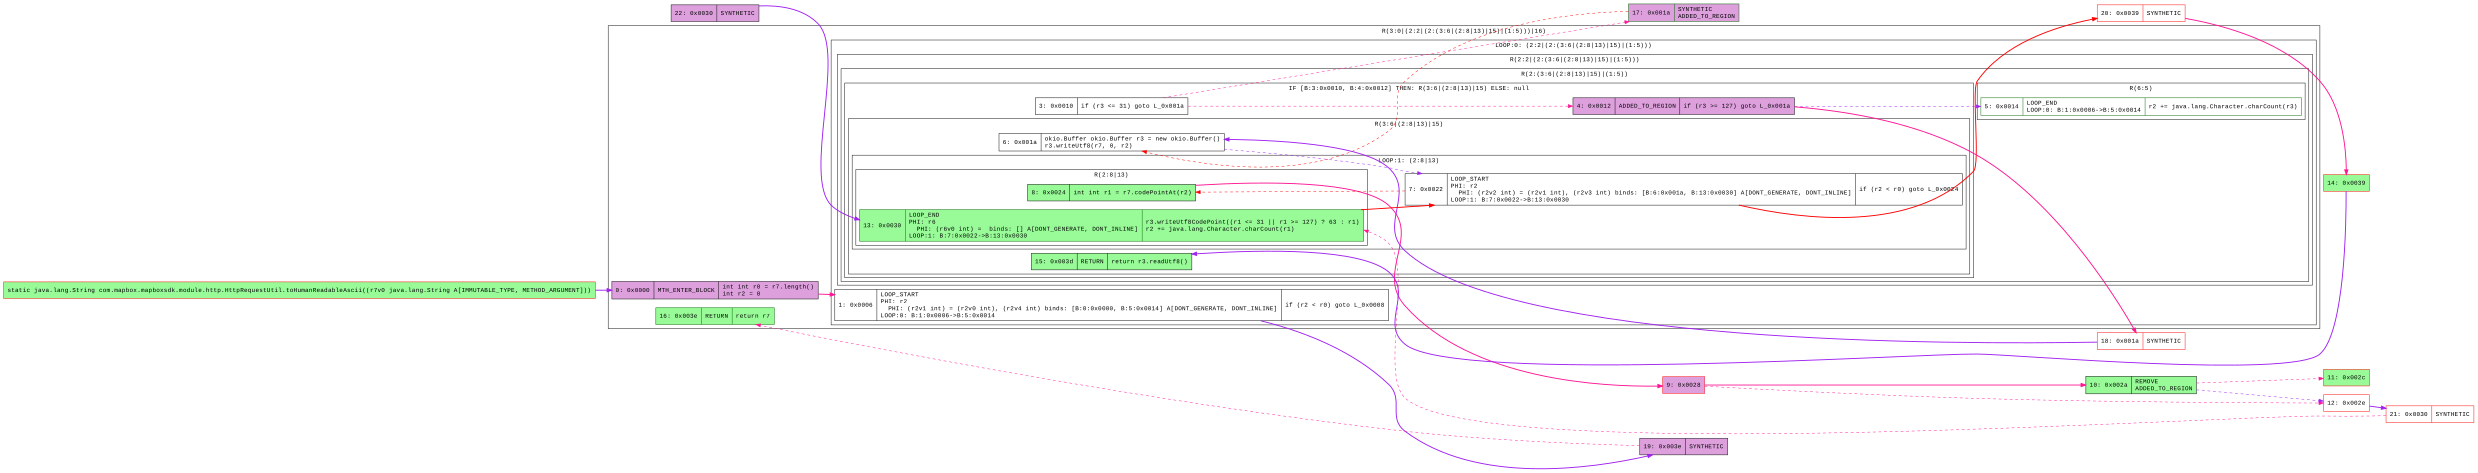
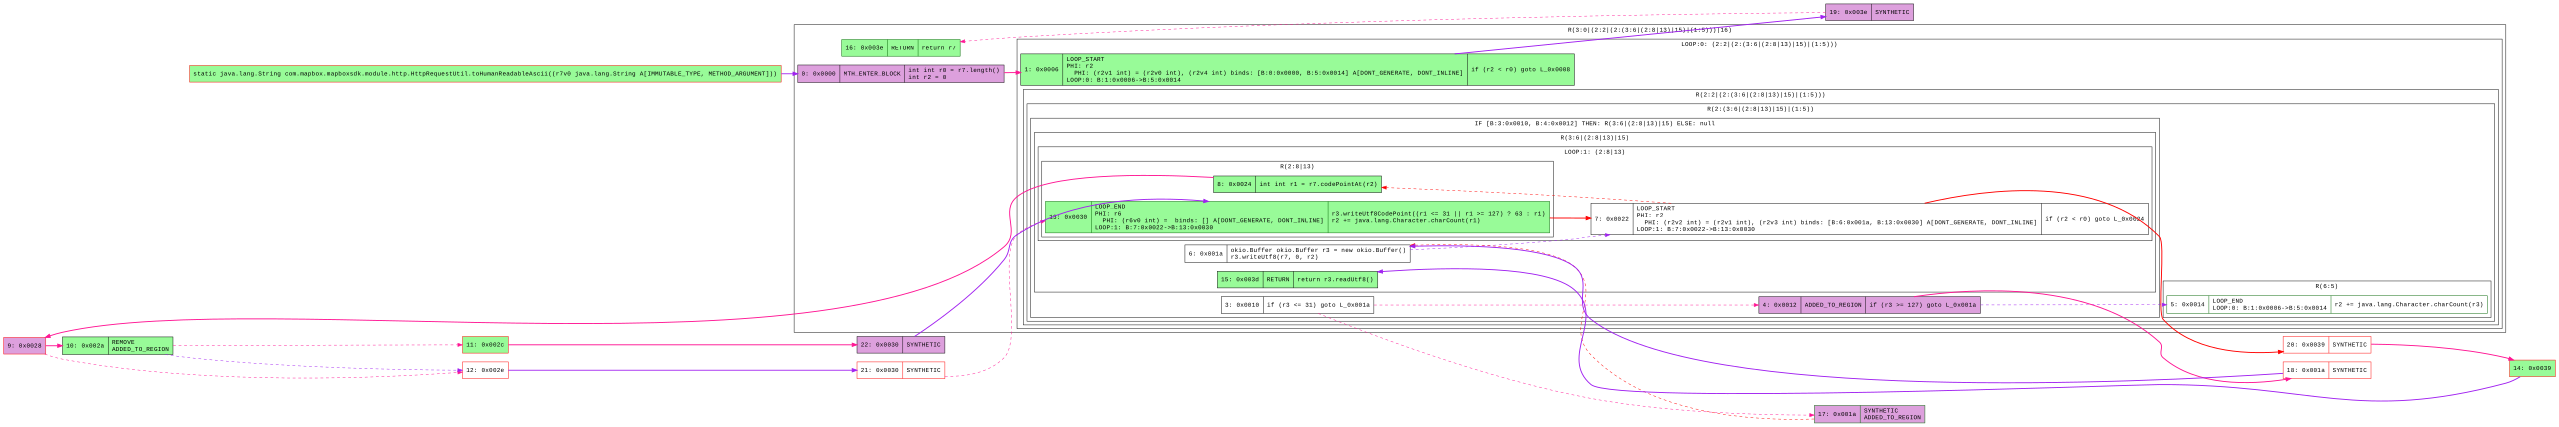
(1112, 305) -> (1298, 70)
none -> (680, 345)
